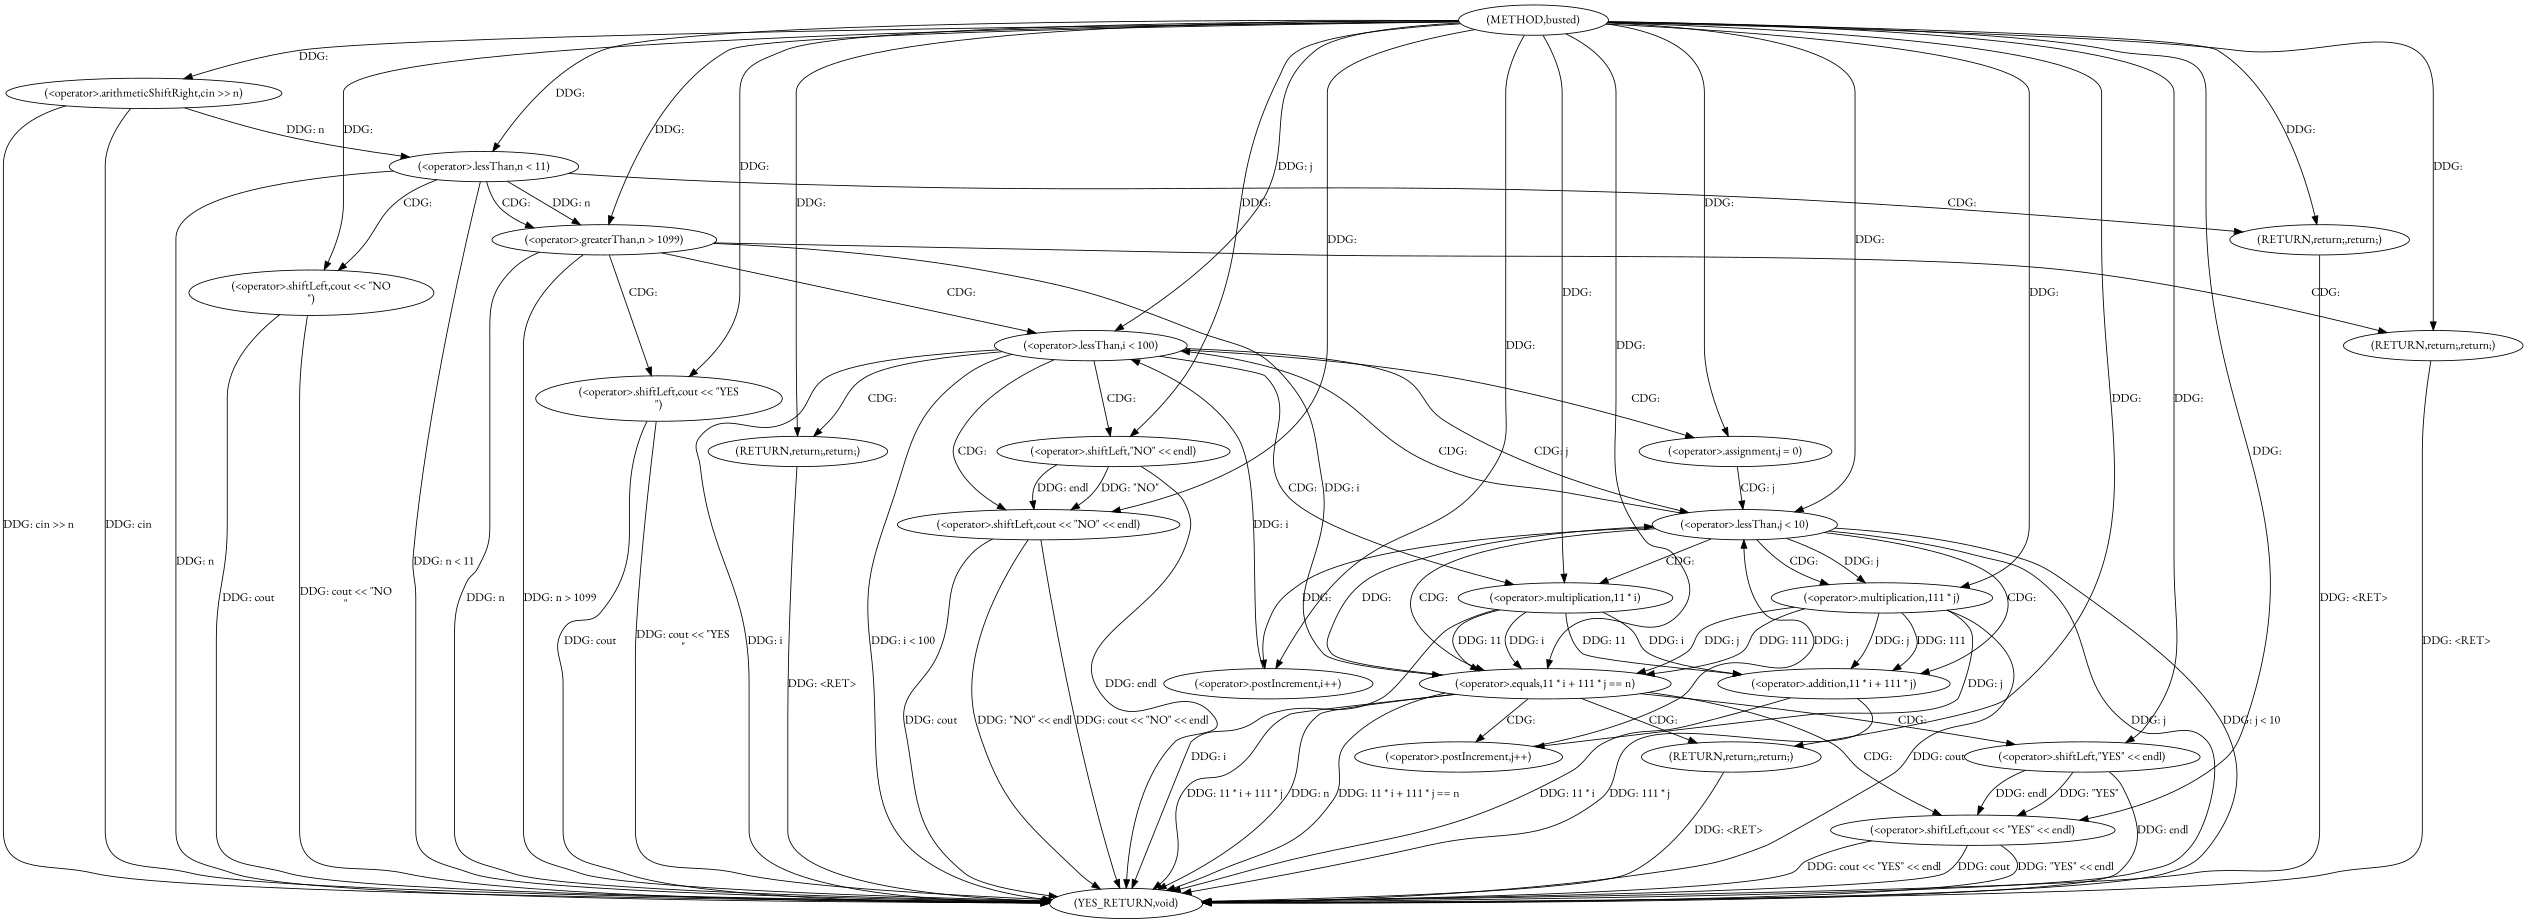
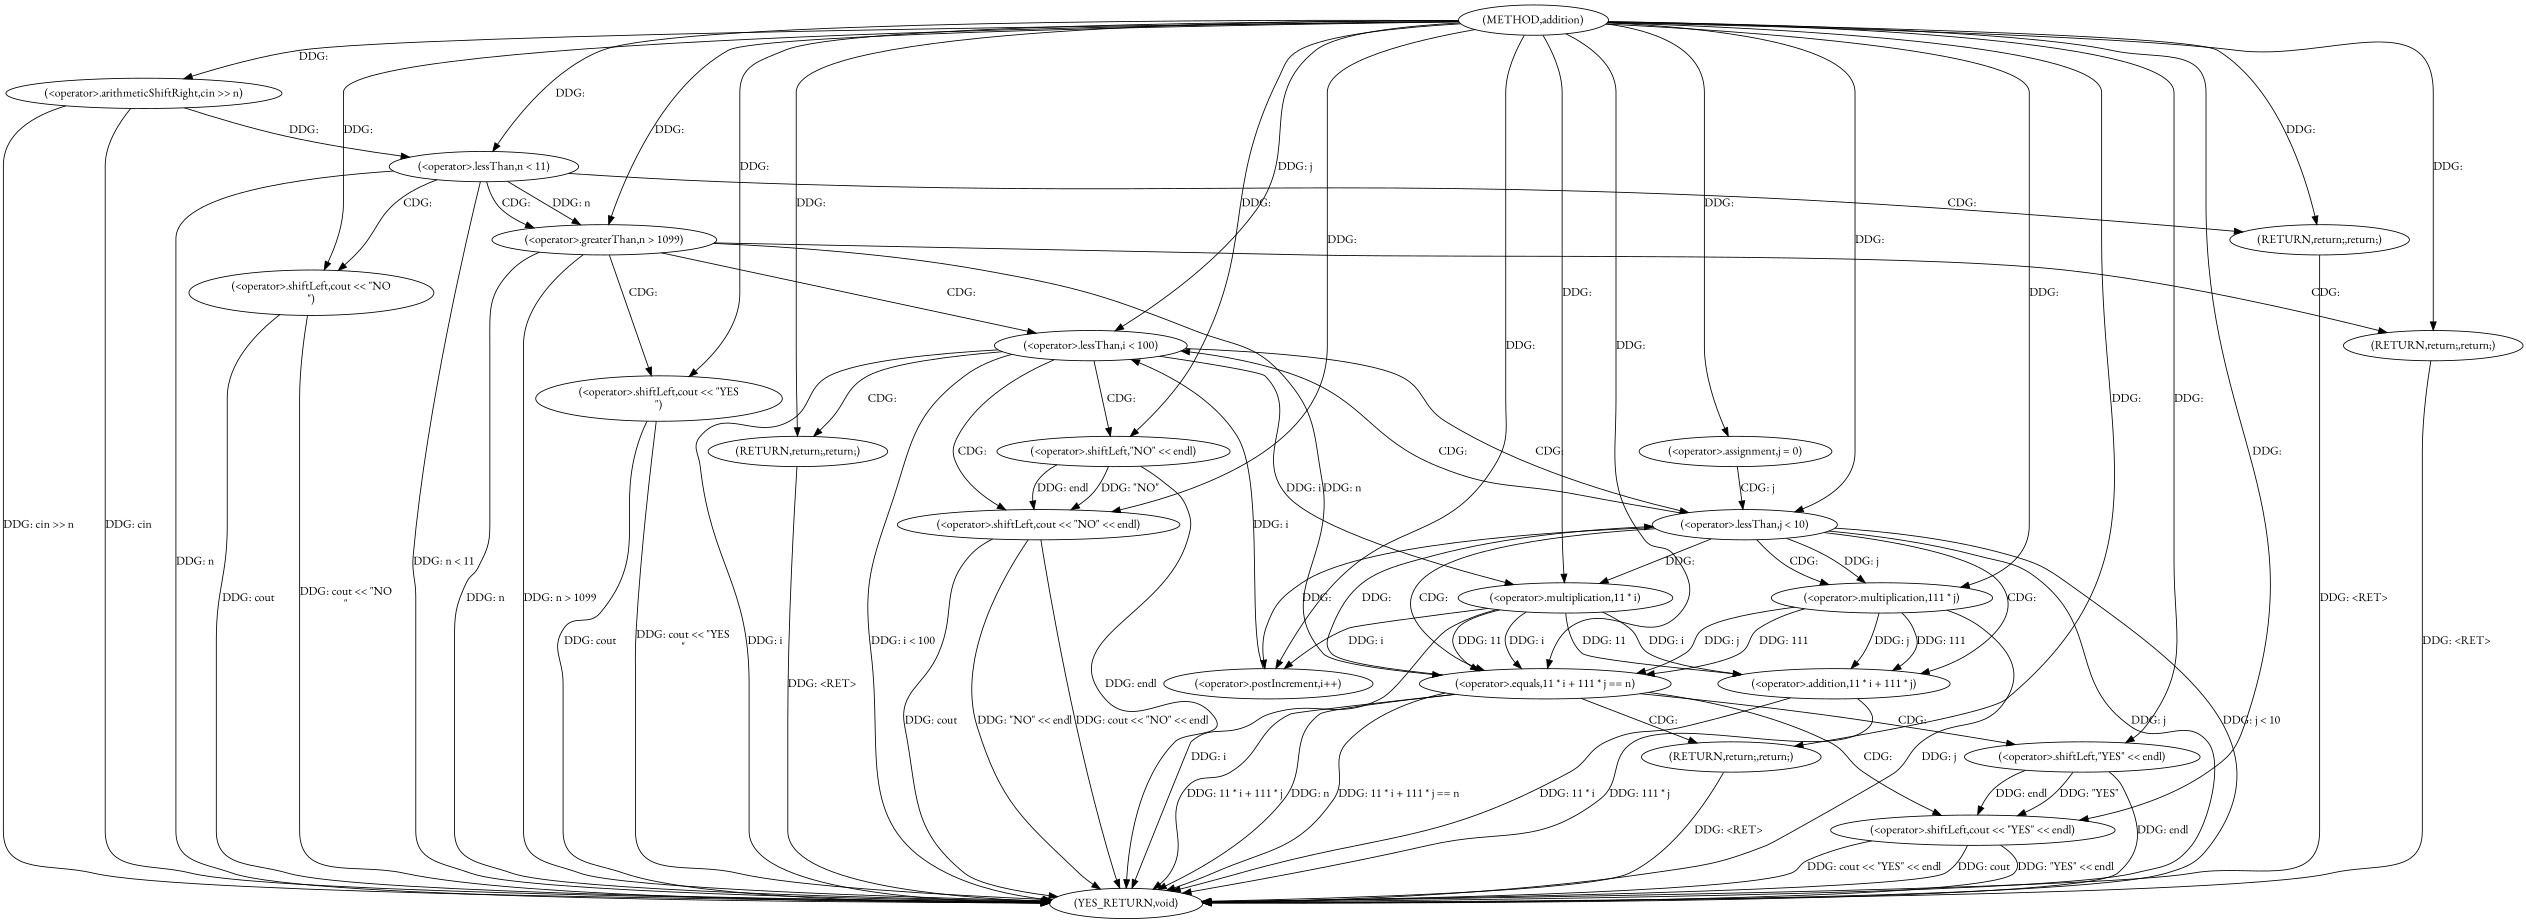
(1534, 20) -> (1534, 20)
(306, 130) -> (306, 130)
(1437, 375) -> none
(1551, 451) -> (1551, 451)
(1304, 488) -> (1304, 488)
(1342, 488) -> (1342, 488)
(1682, 561) -> (1682, 561)
none -> (1385, 622)
(1459, 757) -> none
(1939, 757) -> (1939, 757)
